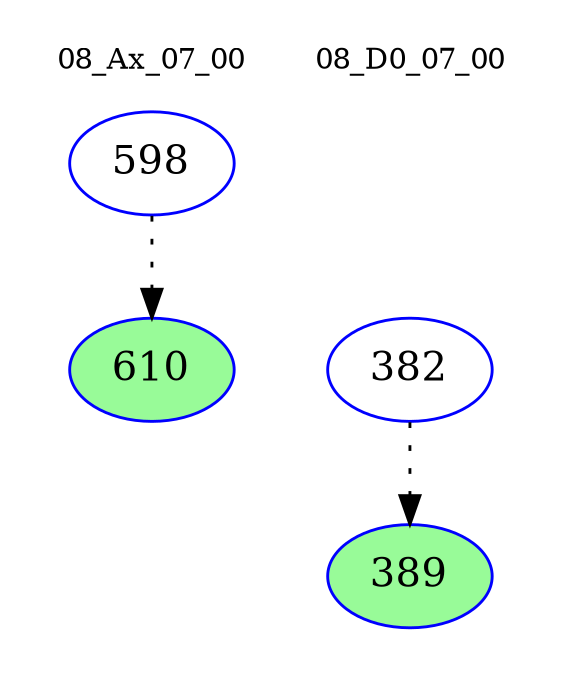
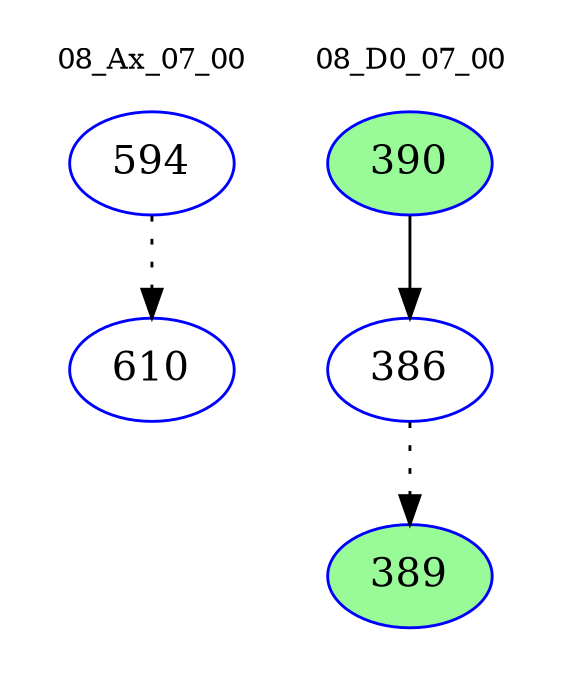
(152, 163) -> (152, 163)
none -> (410, 163)
(152, 370) -> (152, 370)
(410, 370) -> (410, 370)
